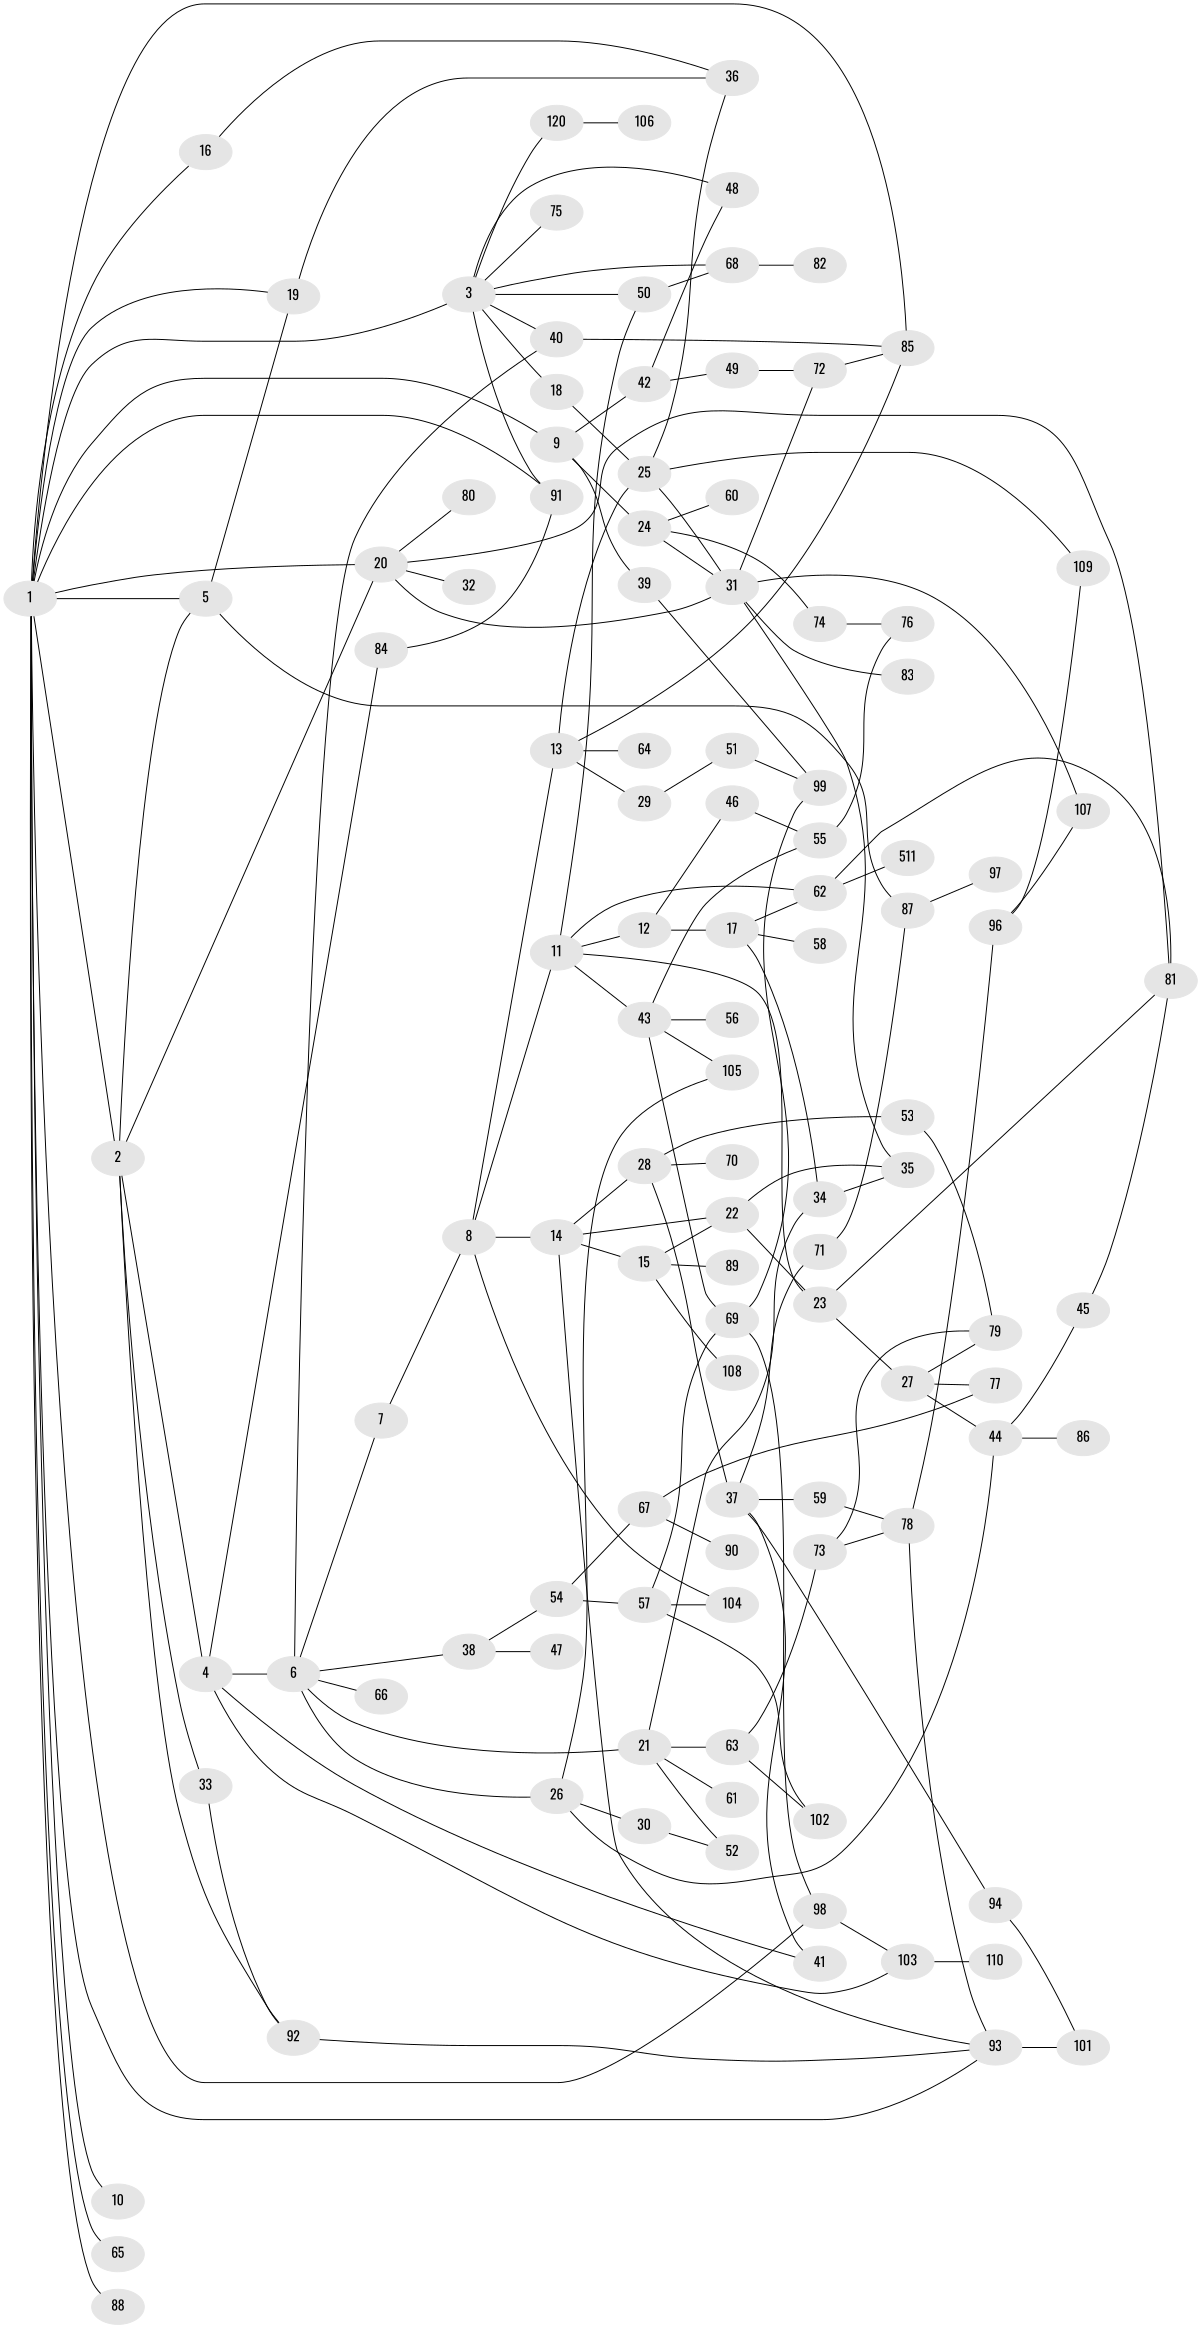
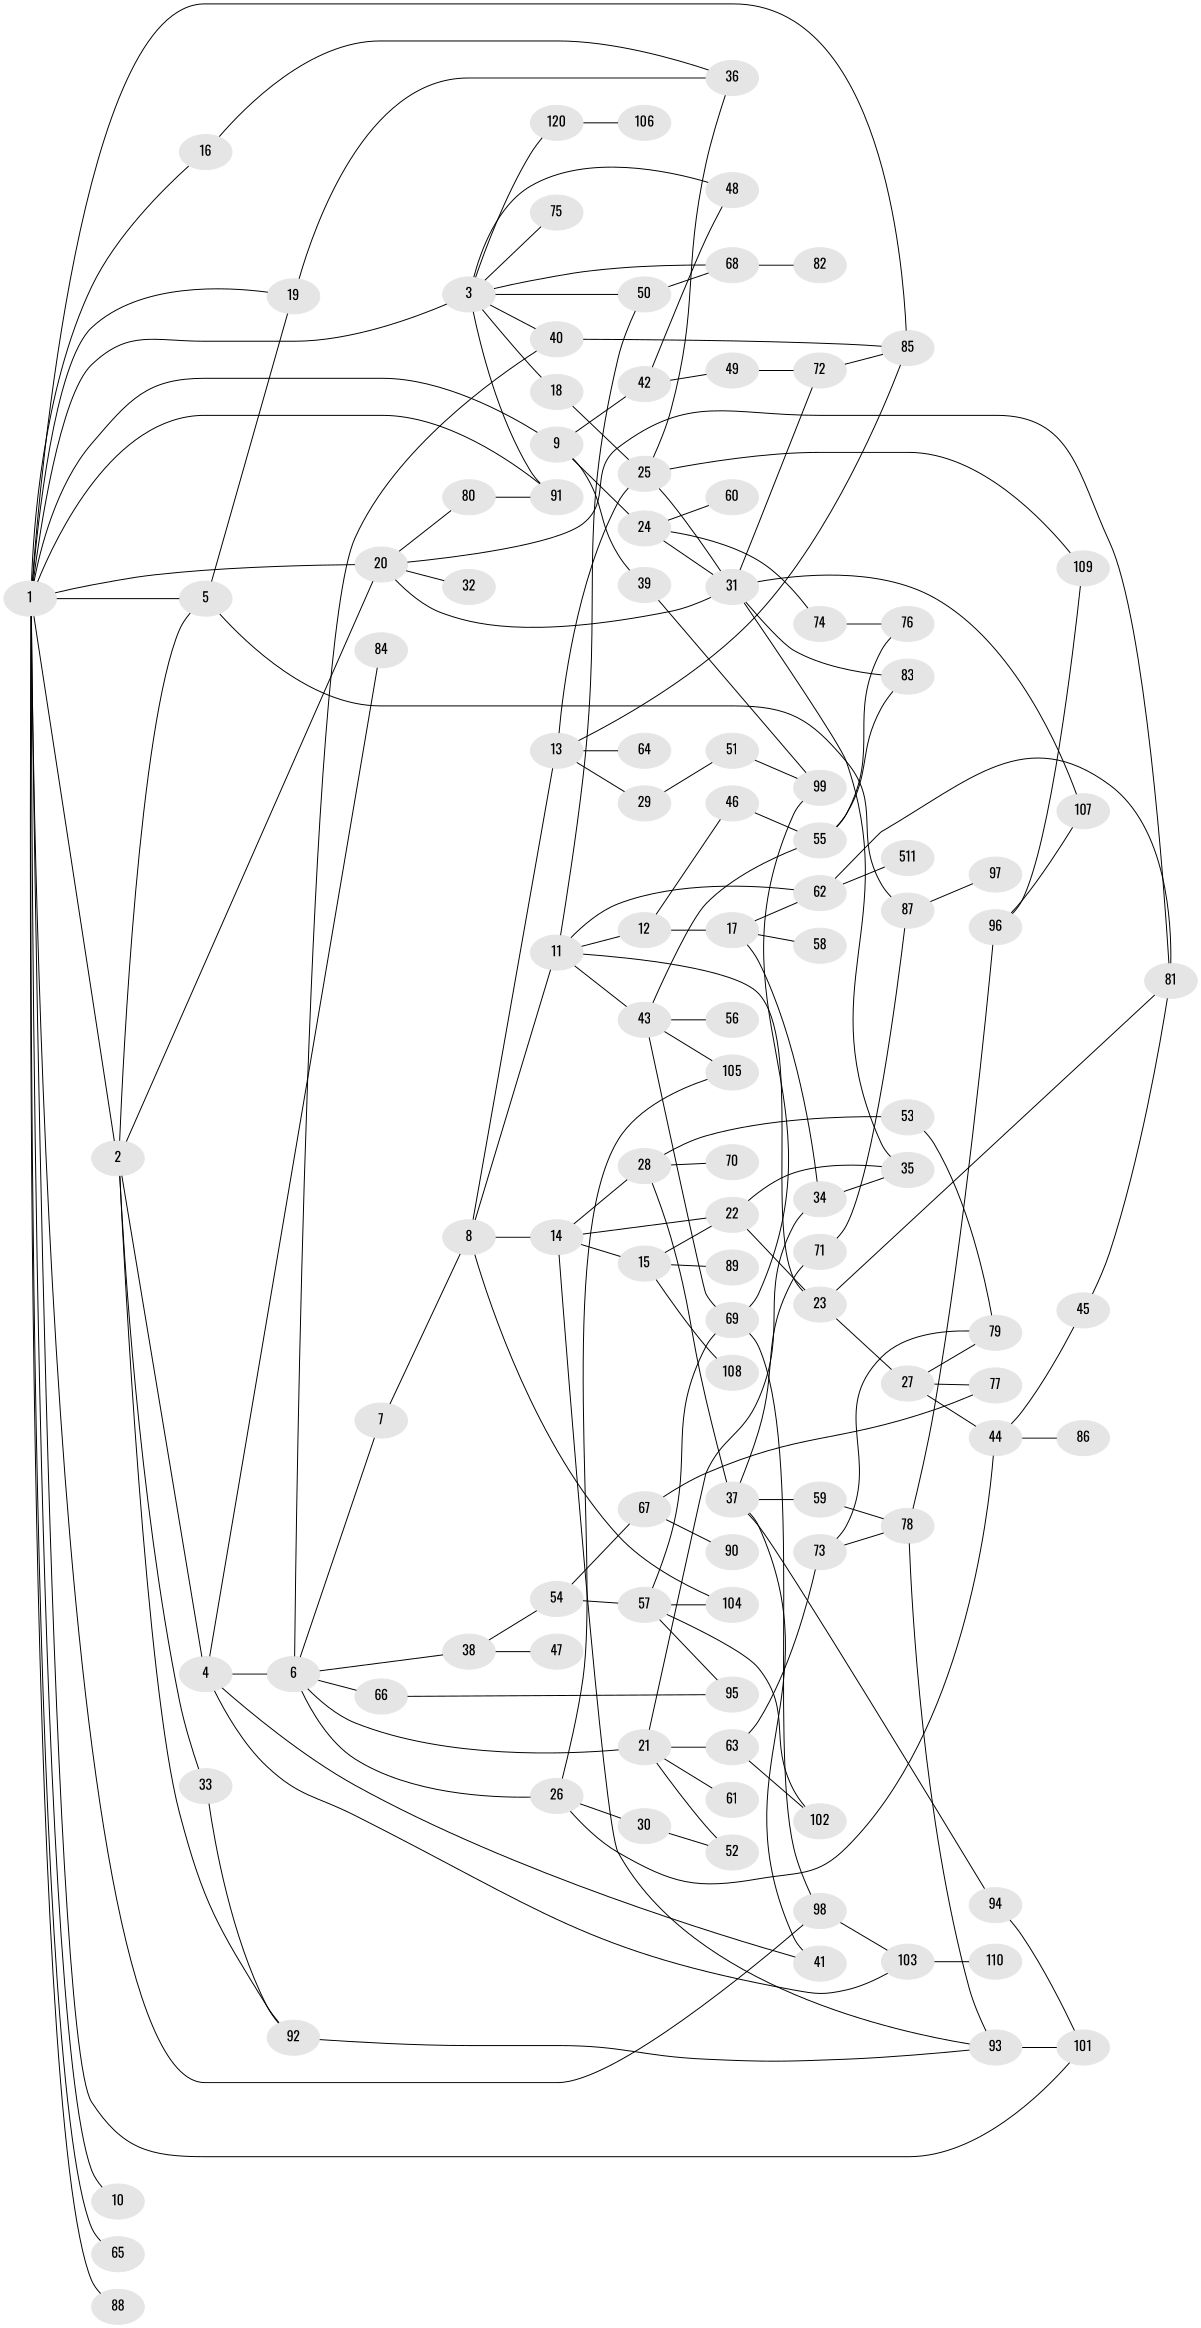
(502, 606) -> (513, 497)
none -> (870, 734)
none -> (732, 1695)
(61, 1792) -> (65, 1874)
